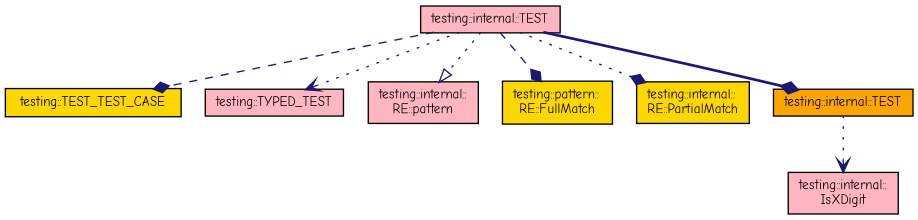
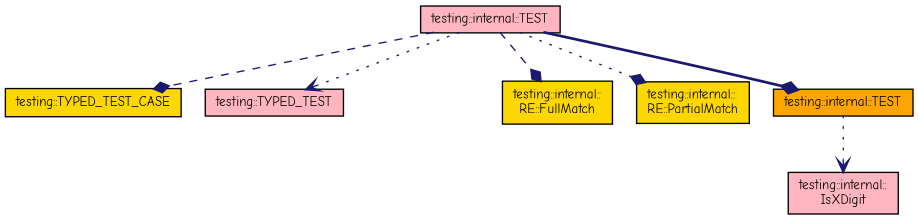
(93, 103) -> (93, 103)
(423, 103) -> none
(557, 103) -> (557, 103)
